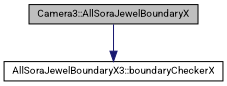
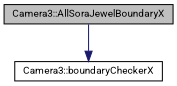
(114, 71) -> (89, 71)
